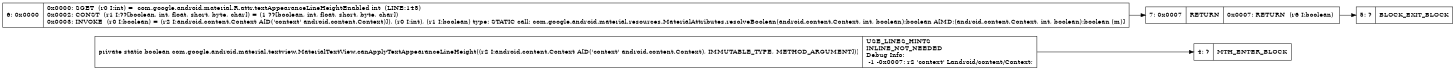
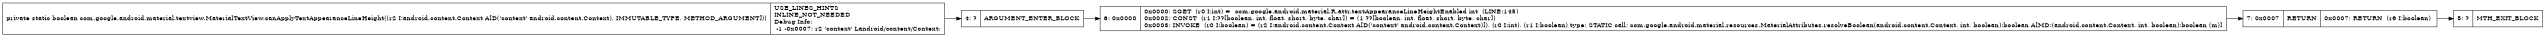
(1414, 15) -> (2508, 18)
none -> (1090, 19)
(1252, 52) -> (1032, 18)
